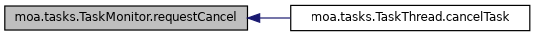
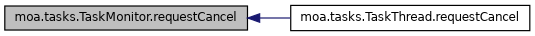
(410, 18) -> (410, 18)
